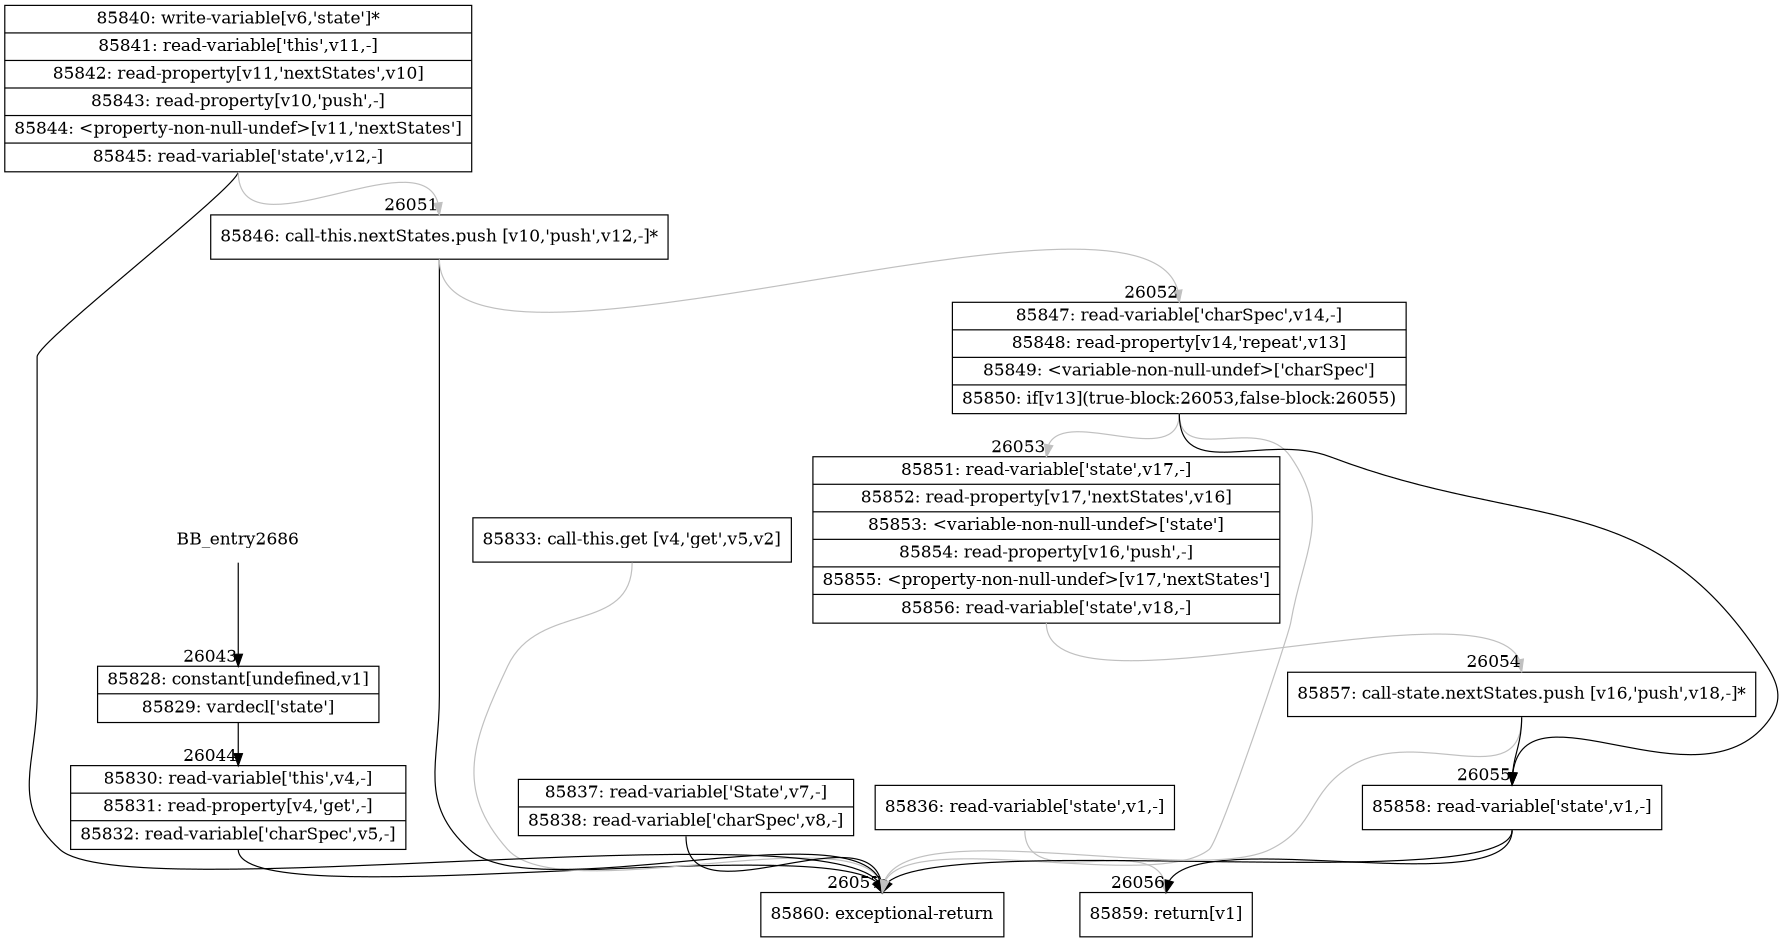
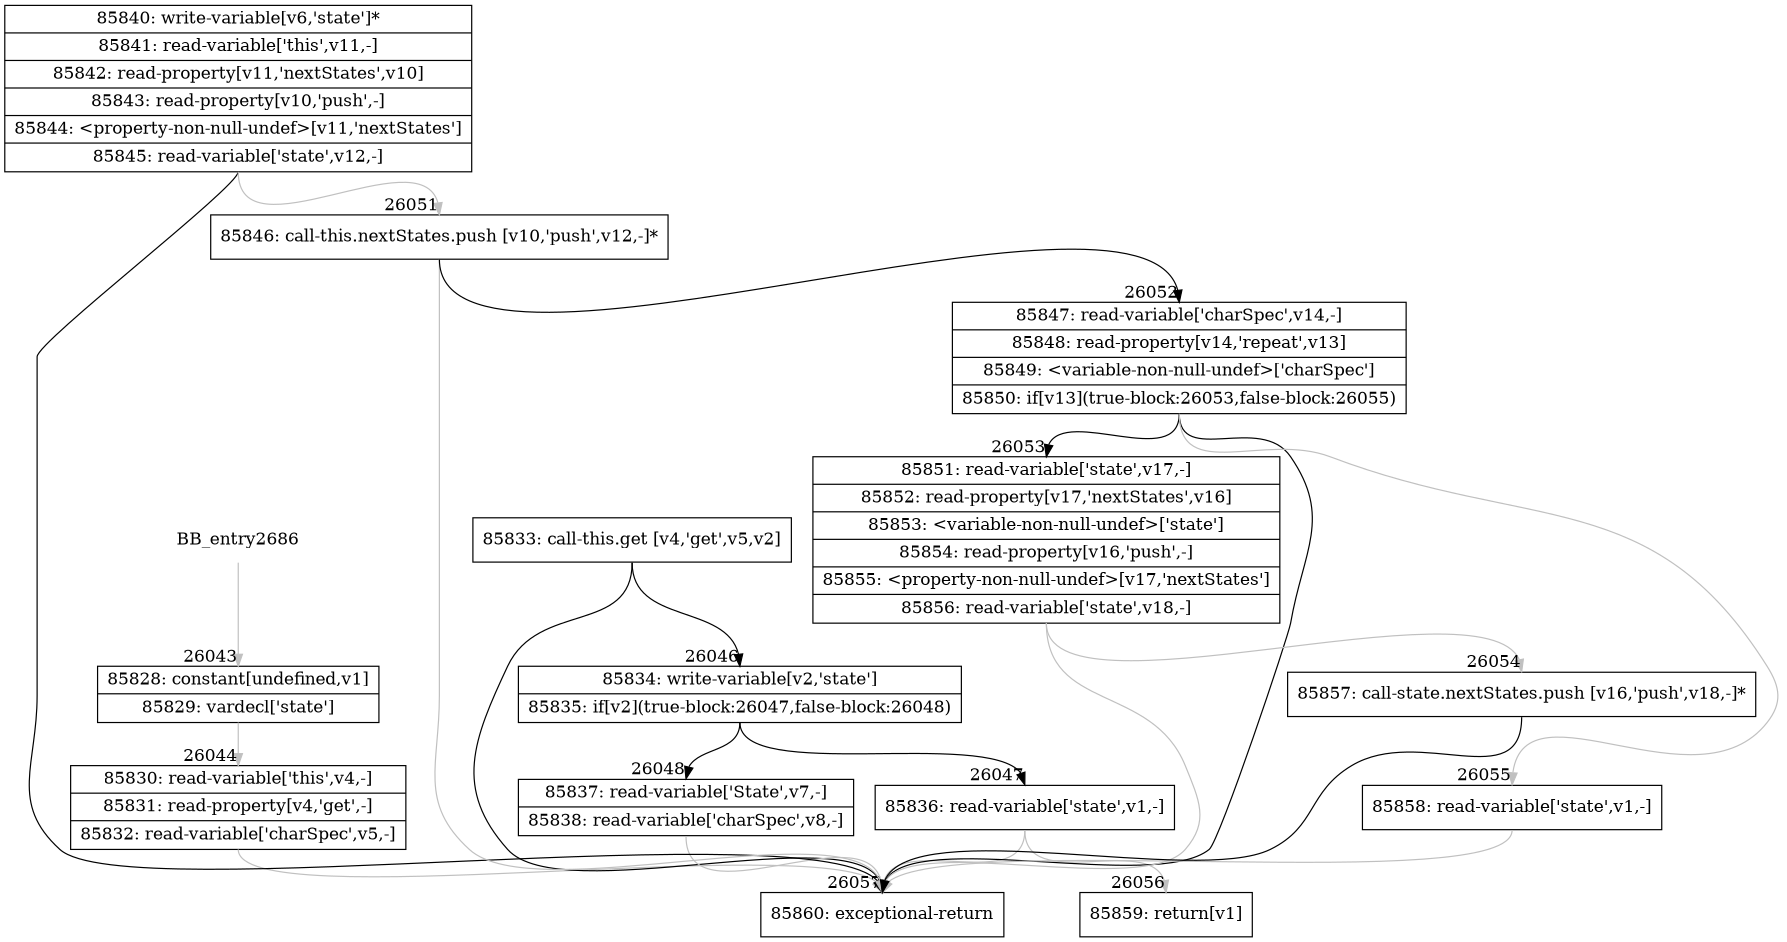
(804, 282) -> (804, 282)
(1119, 436) -> (1119, 436)
(1650, 551) -> (1650, 551)
(238, 608) -> (238, 608)
none -> (740, 694)
(238, 738) -> (238, 738)
(1518, 745) -> none
(1249, 750) -> (1249, 750)
(435, 770) -> (435, 770)
(500, 839) -> (500, 839)
none -> (1182, 851)
(1266, 851) -> (1266, 851)
none -> (960, 862)
(1203, 862) -> (1250, 862)
(1345, 862) -> none
(778, 865) -> (778, 865)
(506, 873) -> (506, 873)
